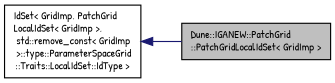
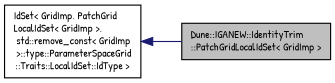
(256, 41) -> (256, 41)
